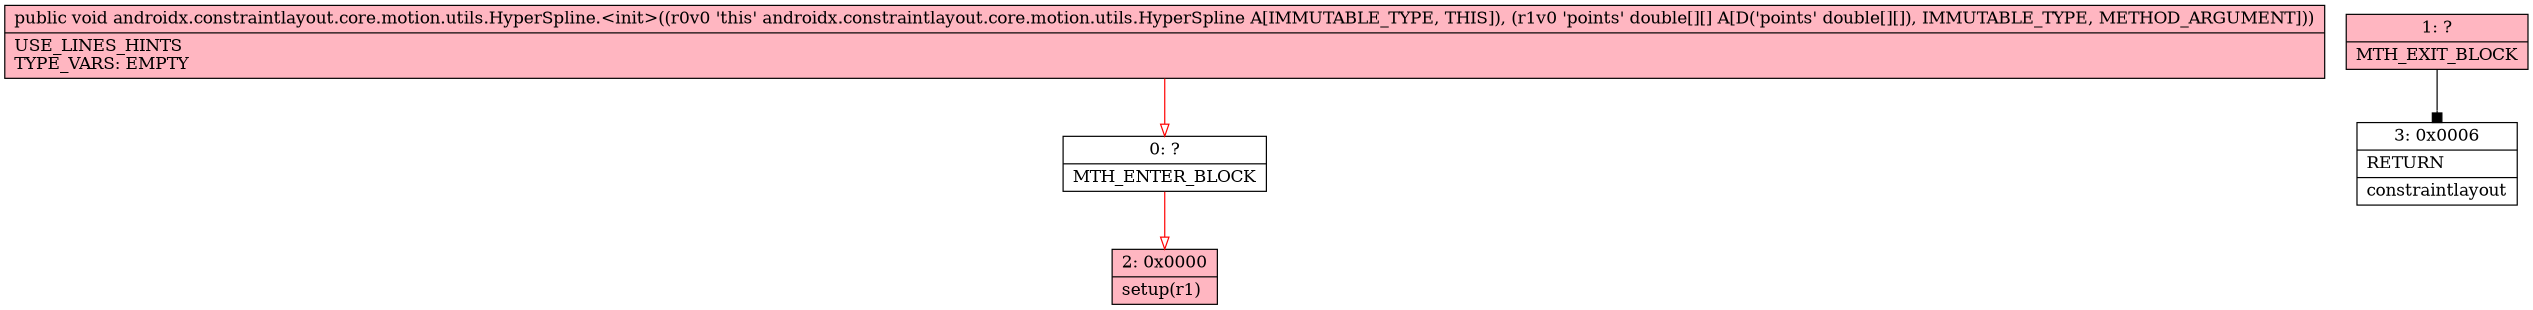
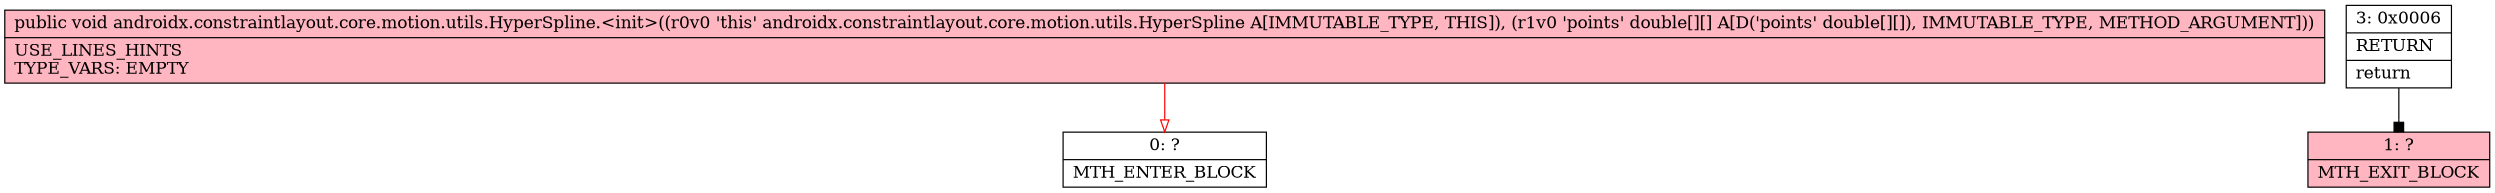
(2437, 90) -> (2399, 104)
(2437, 191) -> (2383, 74)
(1165, 277) -> none
